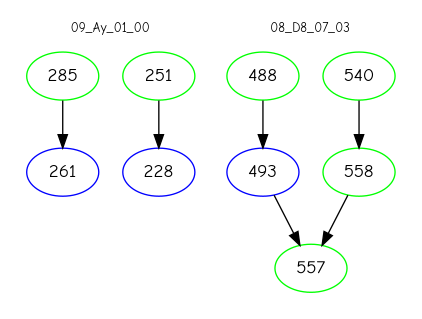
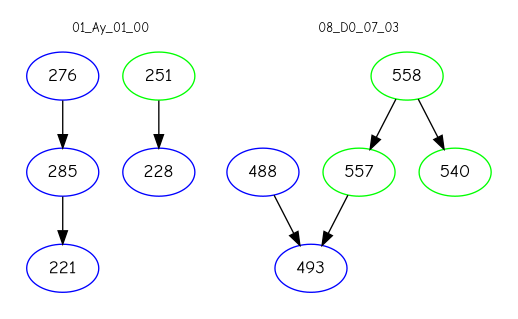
(111, 29) -> (111, 29)
(311, 29) -> (359, 29)
none -> (63, 76)
(63, 76) -> (63, 172)
(263, 76) -> (263, 172)
(359, 118) -> (428, 118)
(63, 172) -> (63, 268)
(284, 214) -> (338, 214)
